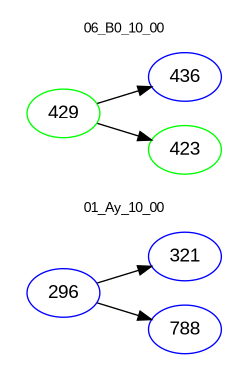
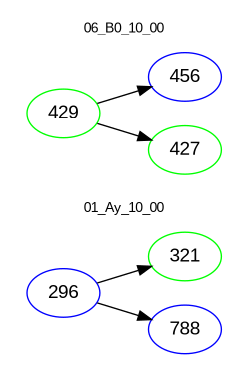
(185, 77) -> (185, 77)
(185, 150) -> (185, 150)
(185, 256) -> (185, 256)
